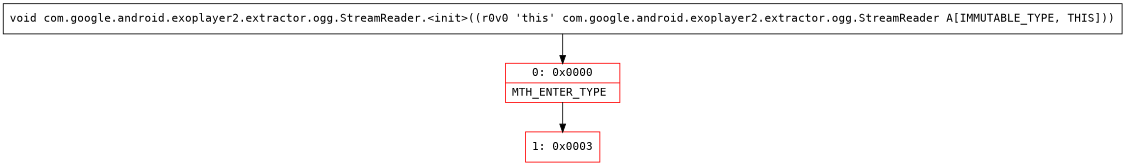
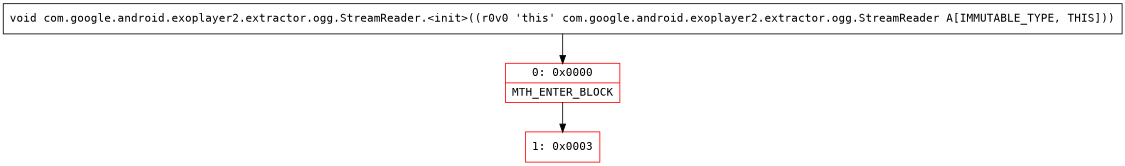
(559, 92) -> (563, 92)
